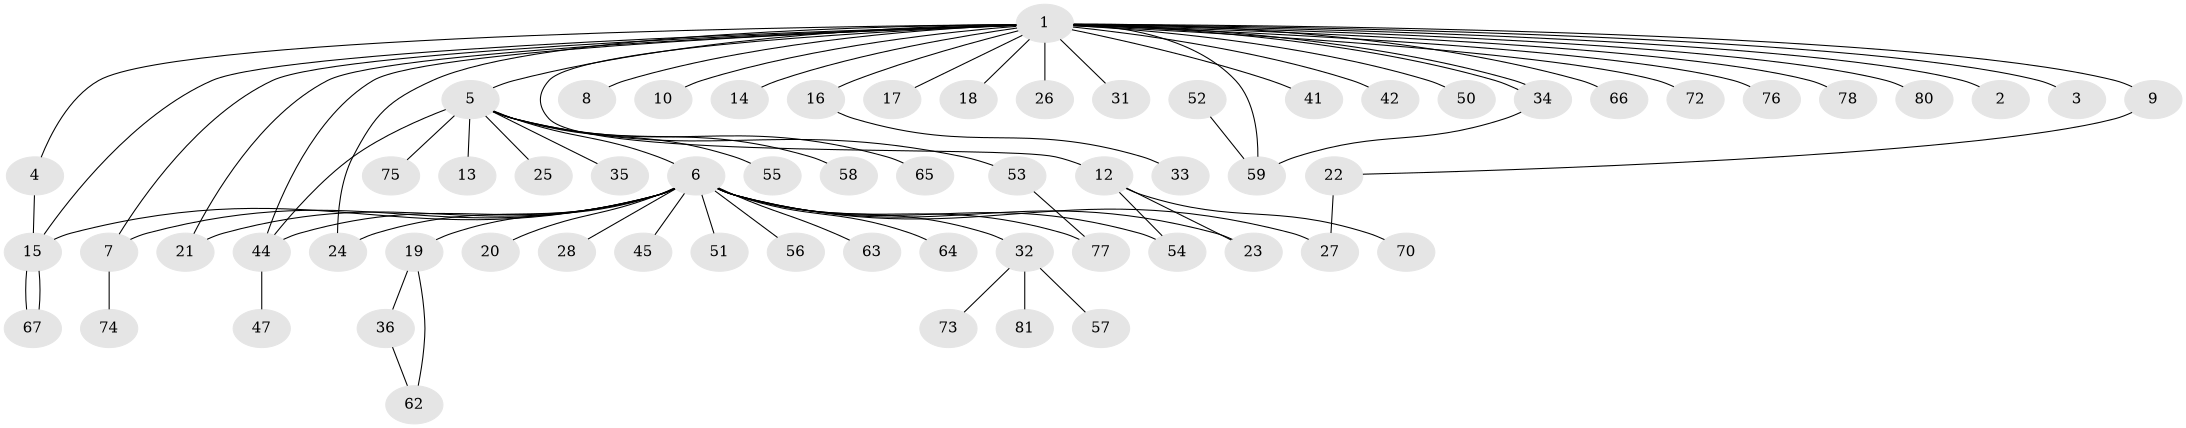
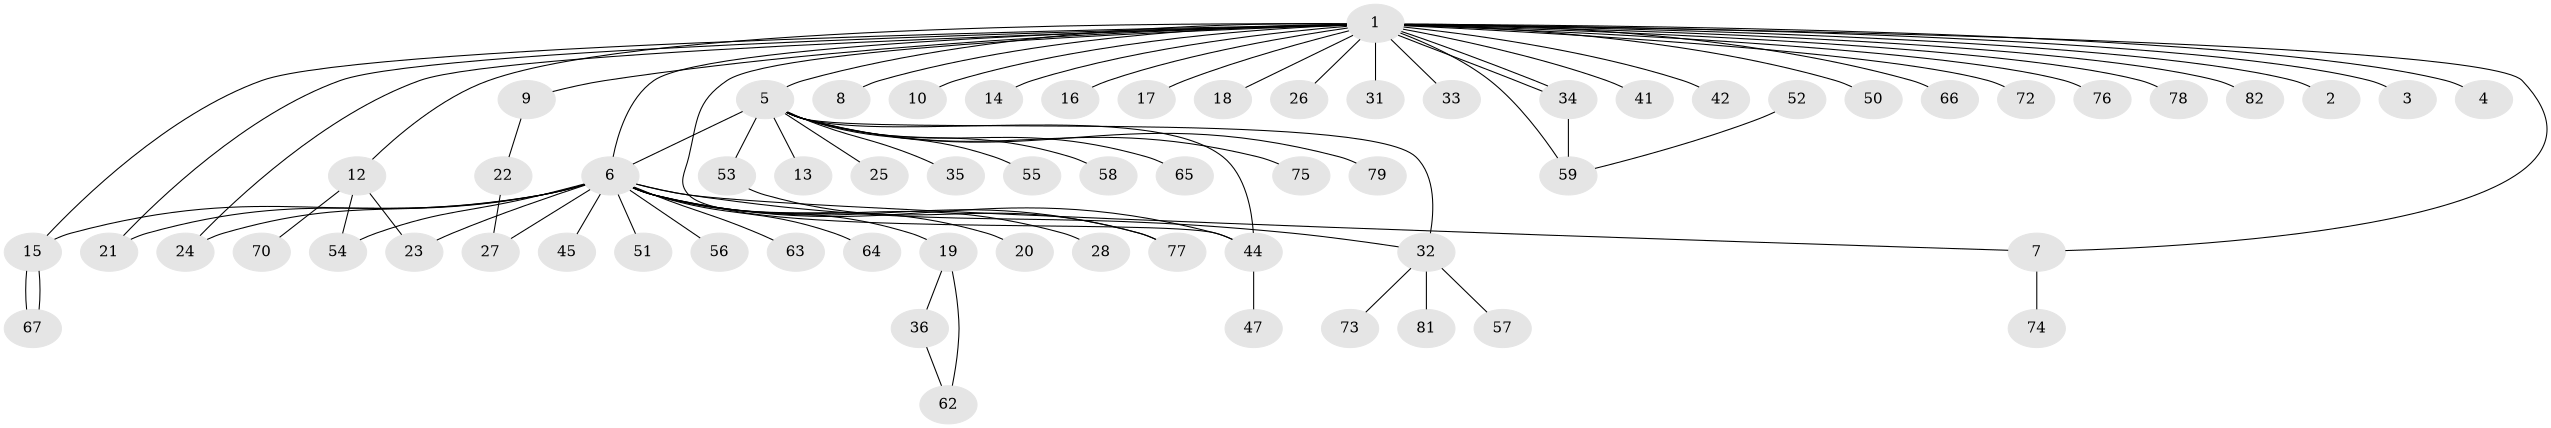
none -> (954, 40)
(1924, 100) -> (2255, 100)
none -> (1160, 127)
(998, 138) -> (1414, 61)
none -> (1378, 176)
(34, 214) -> none
